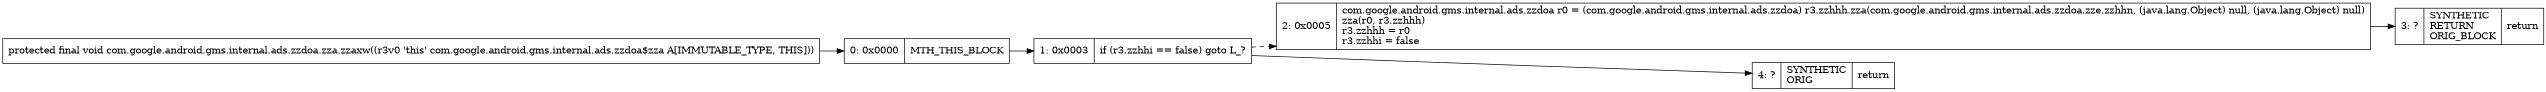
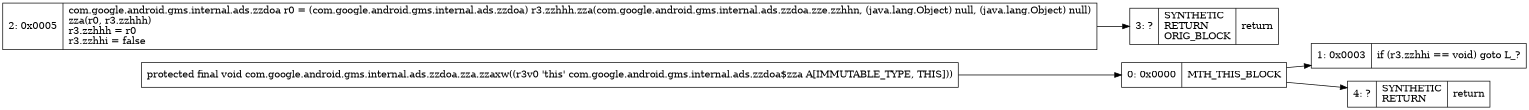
(1260, 47) -> none
(1173, 51) -> (1449, 55)
(1498, 65) -> (1313, 85)
(1800, 80) -> (1404, 99)
